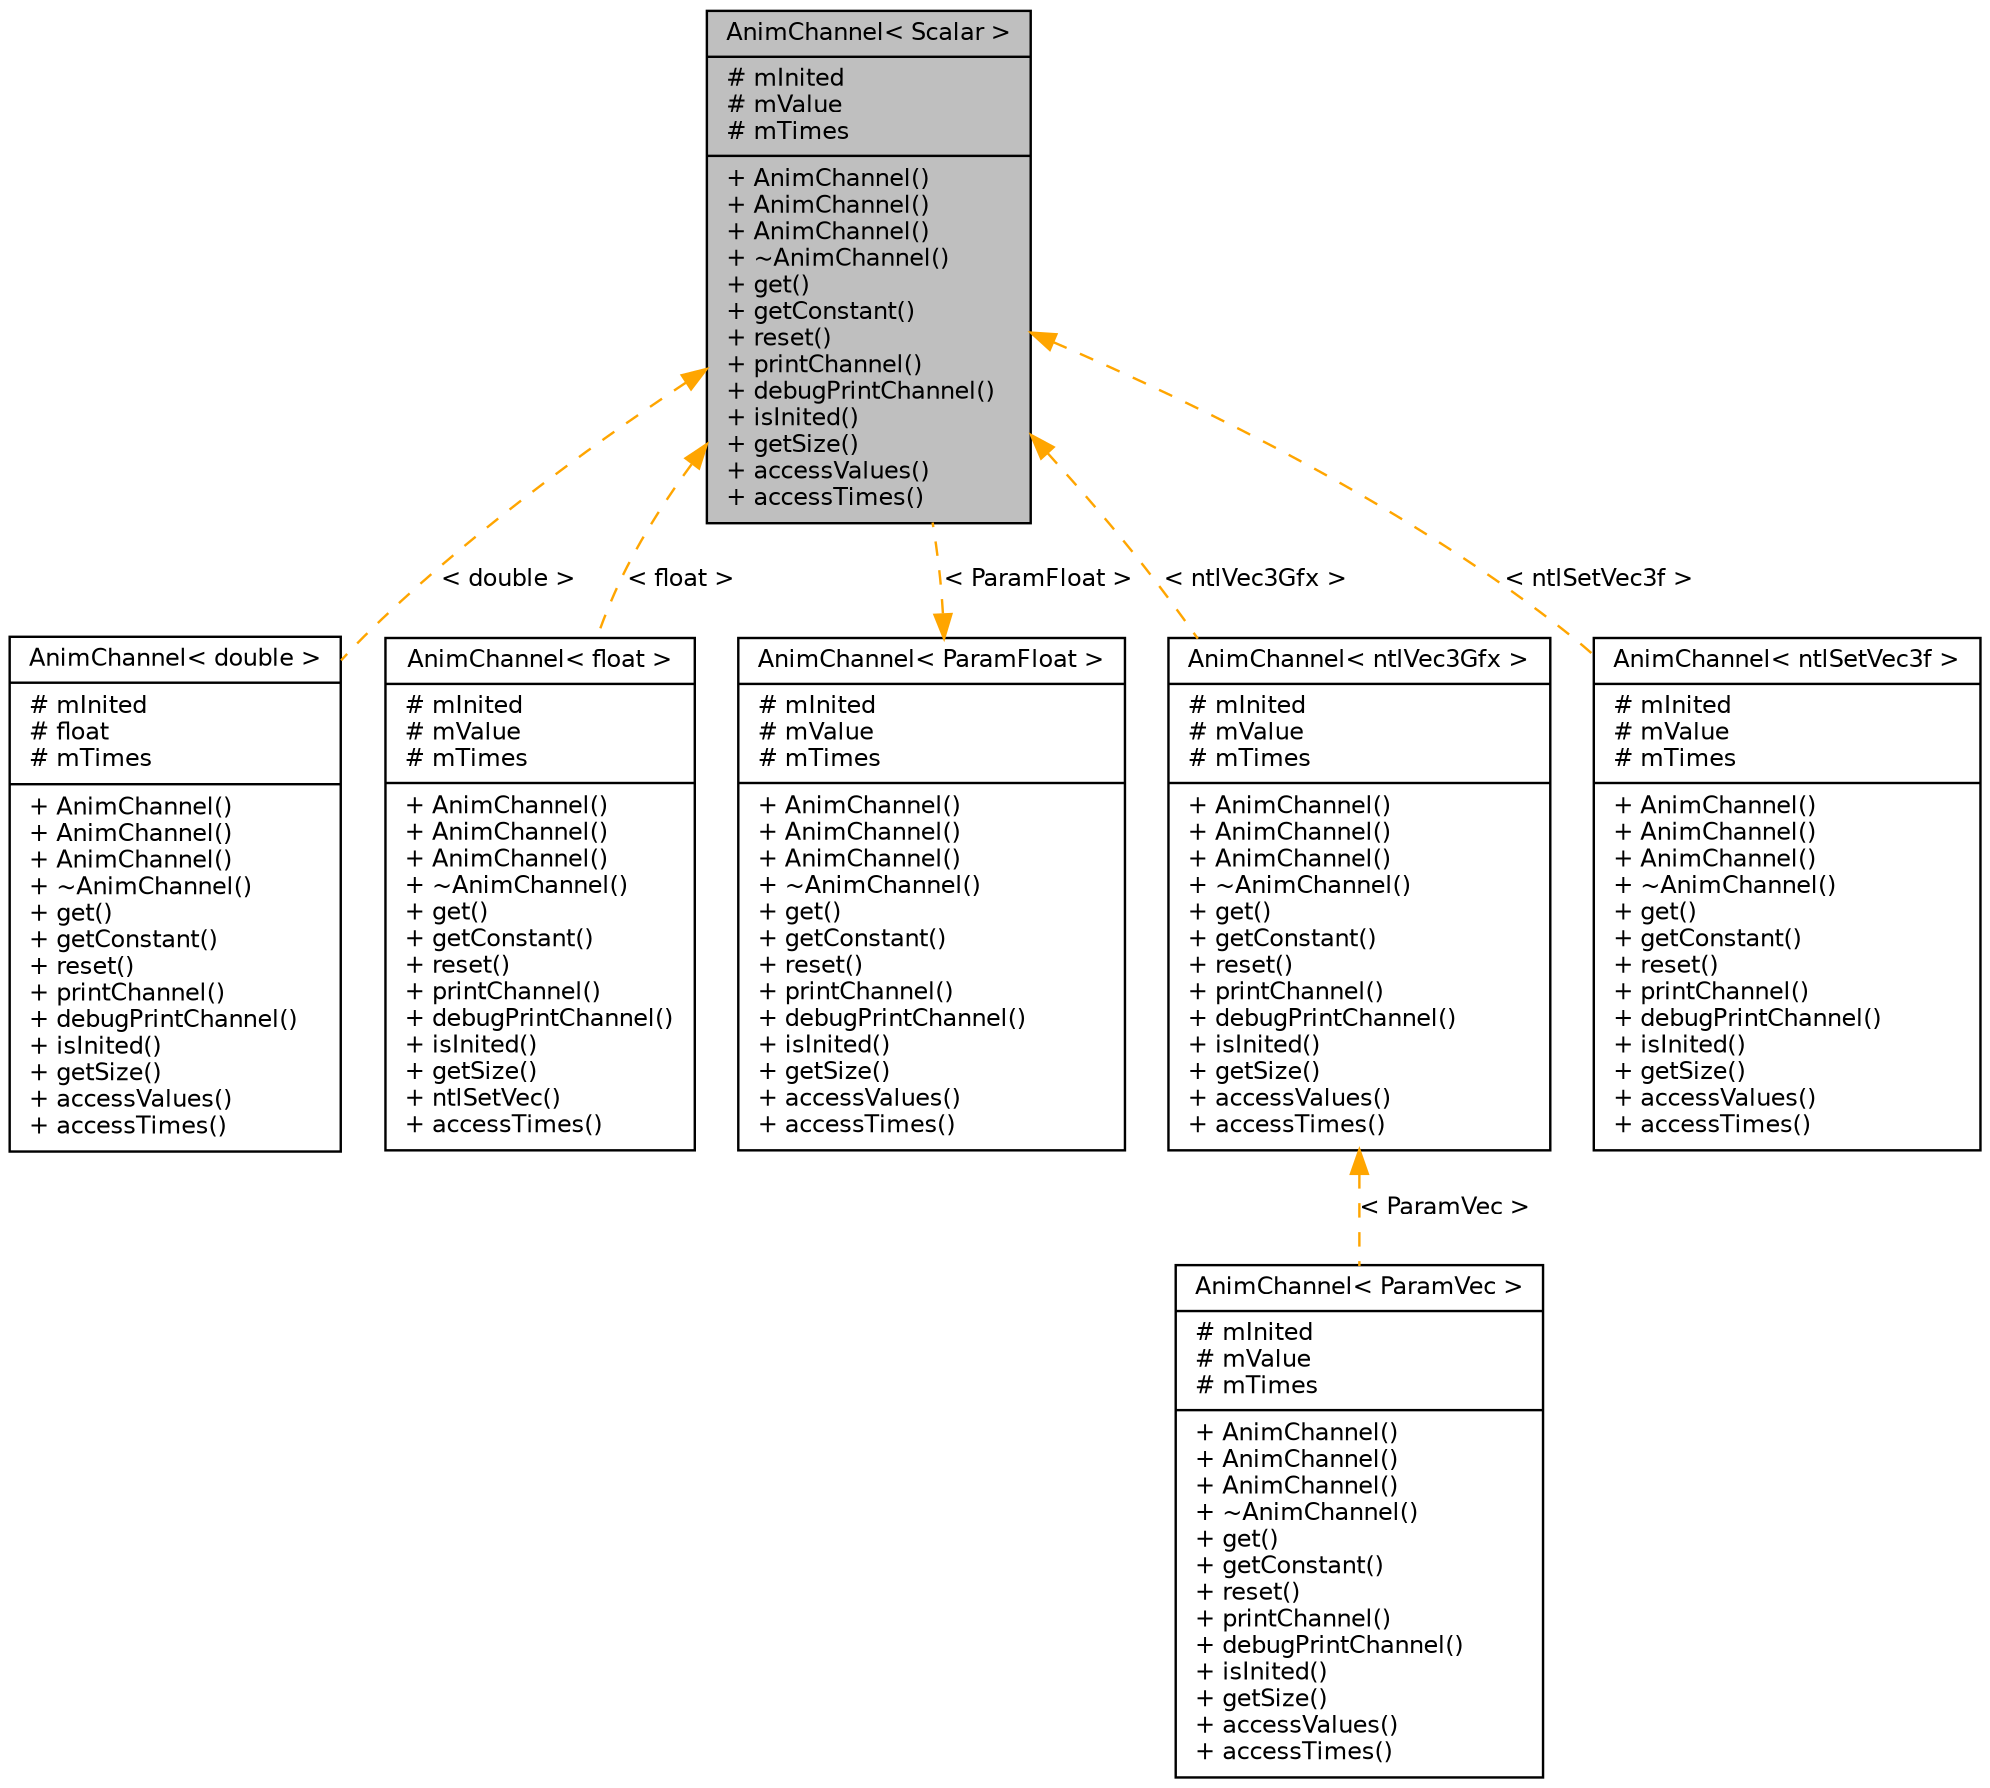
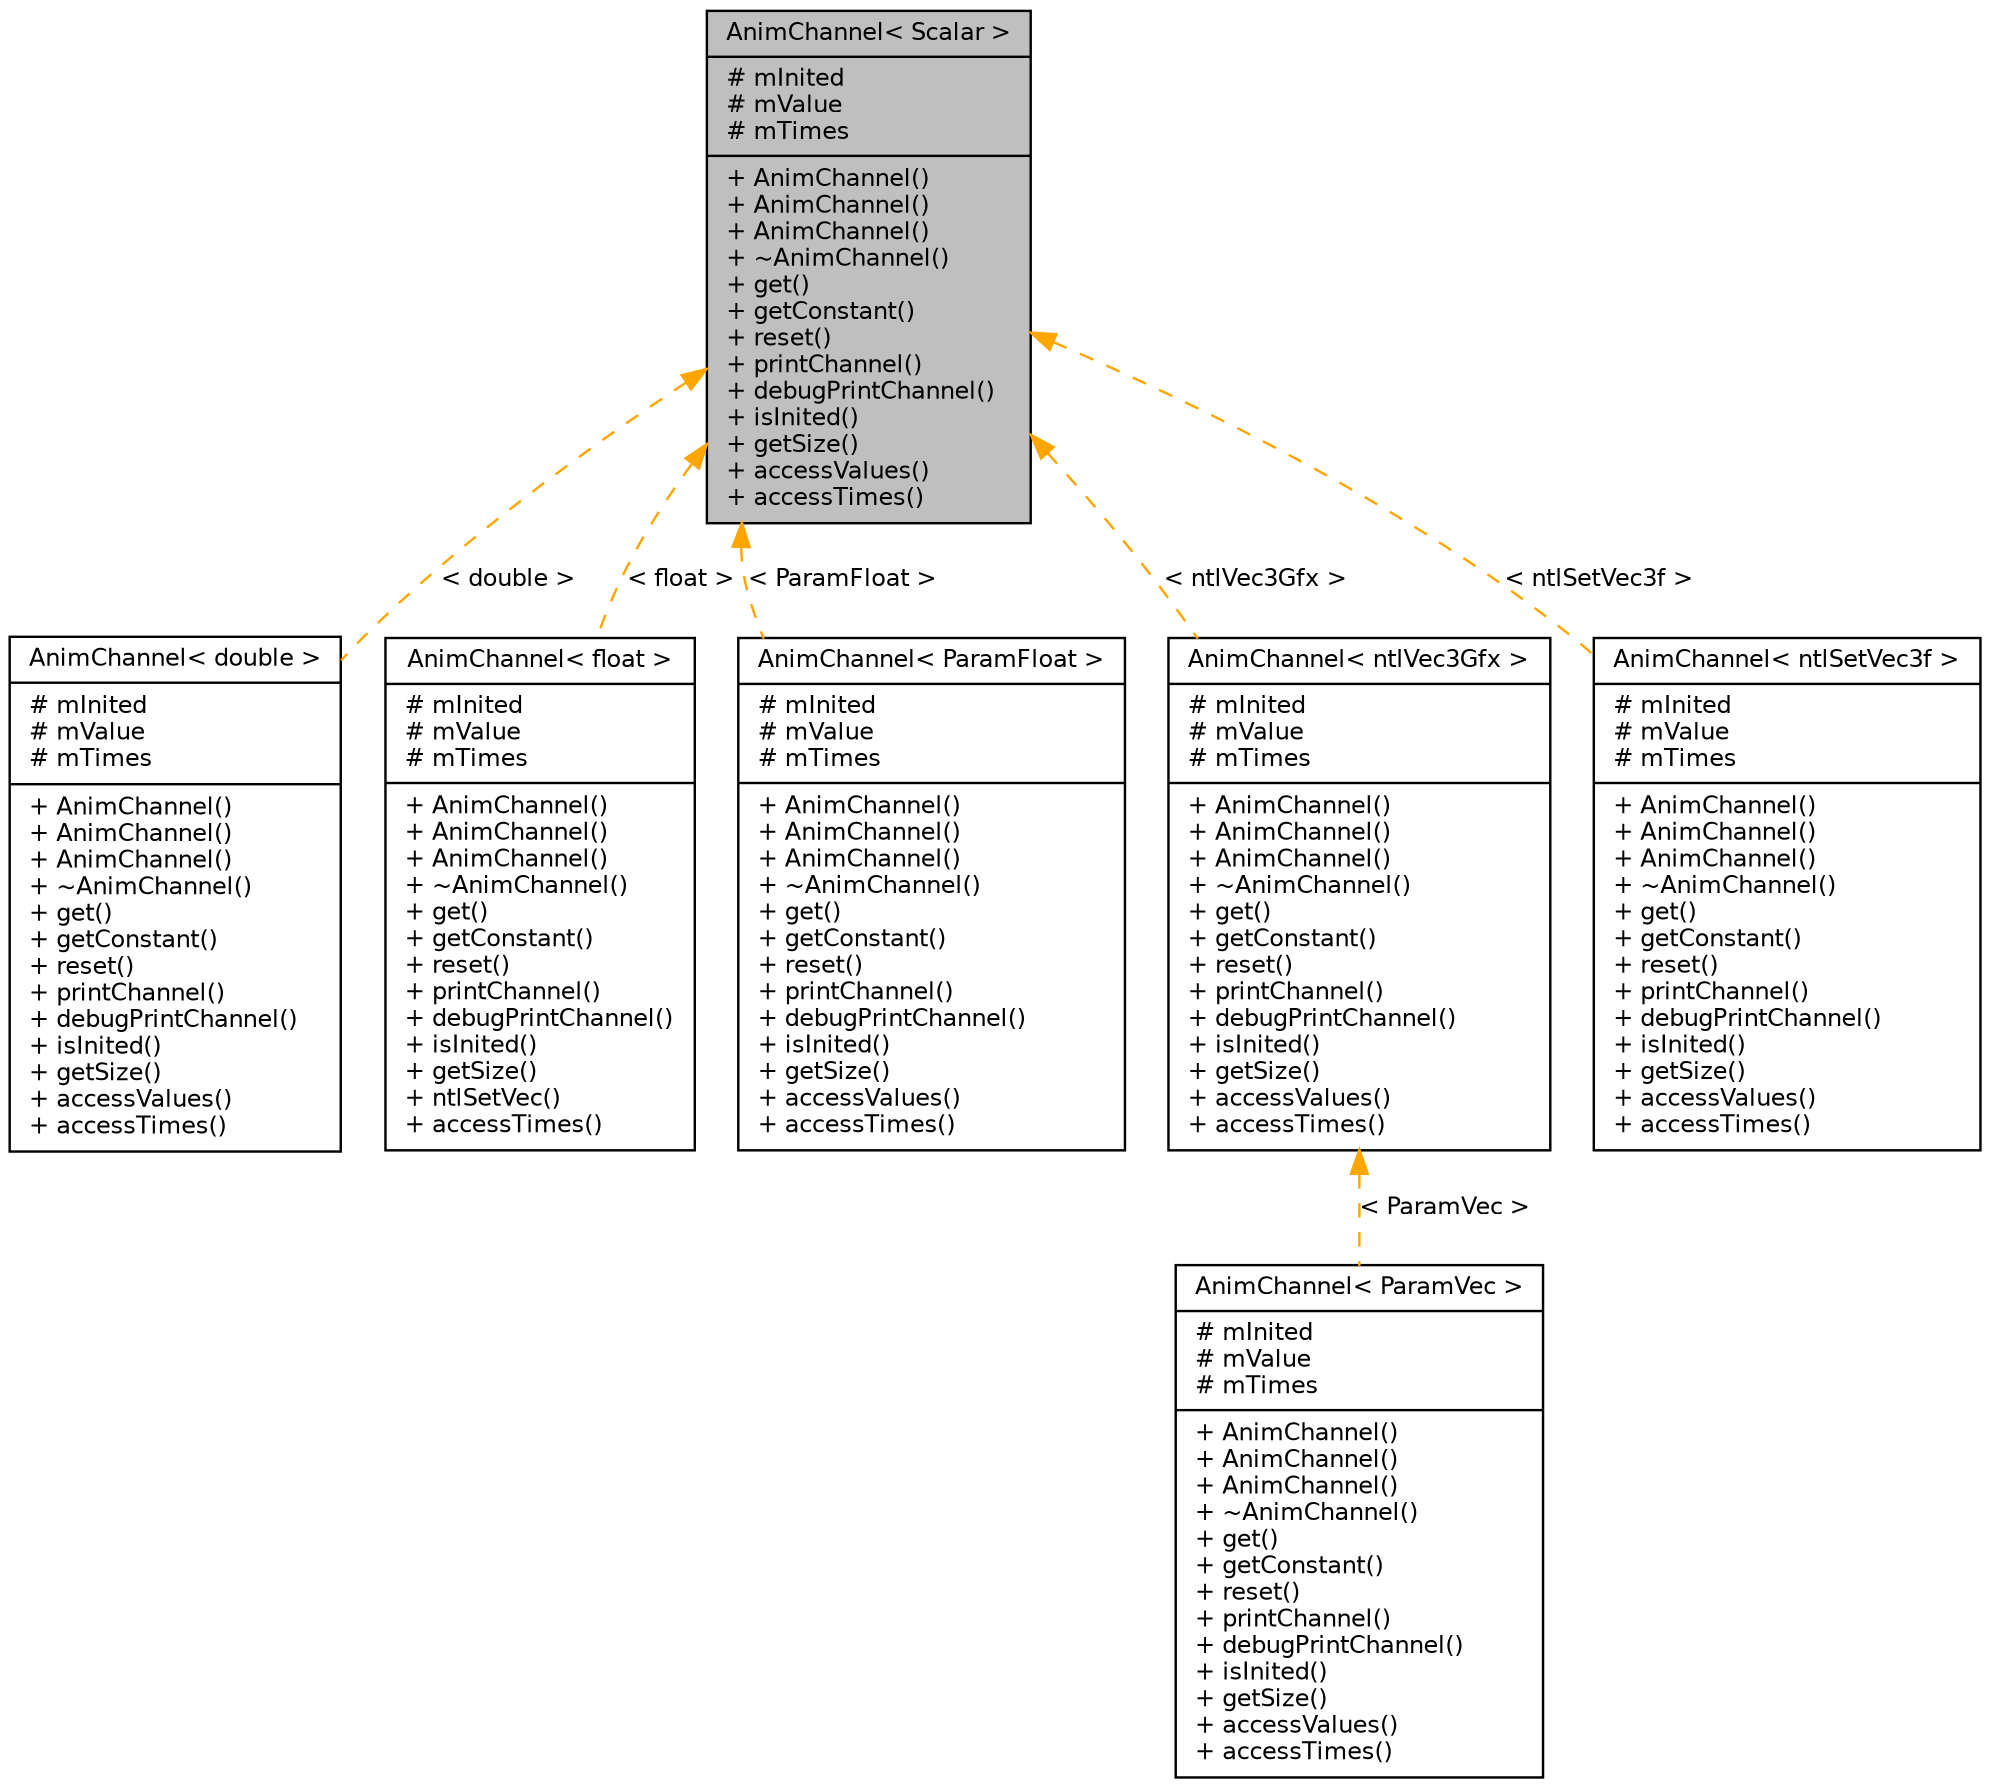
(939, 568) -> (748, 594)
(70, 732) -> (88, 732)
